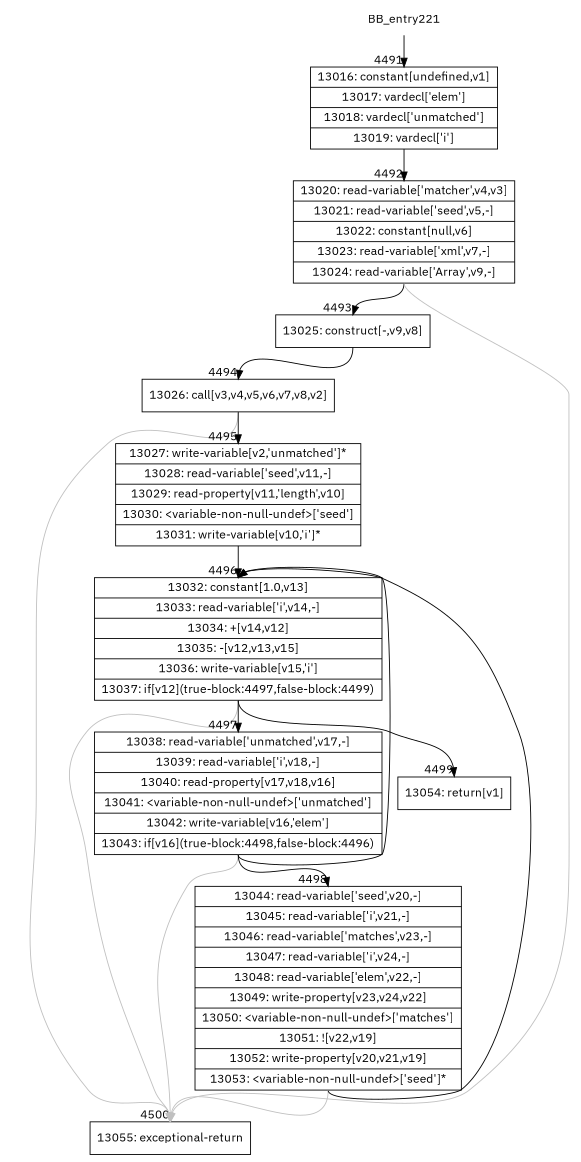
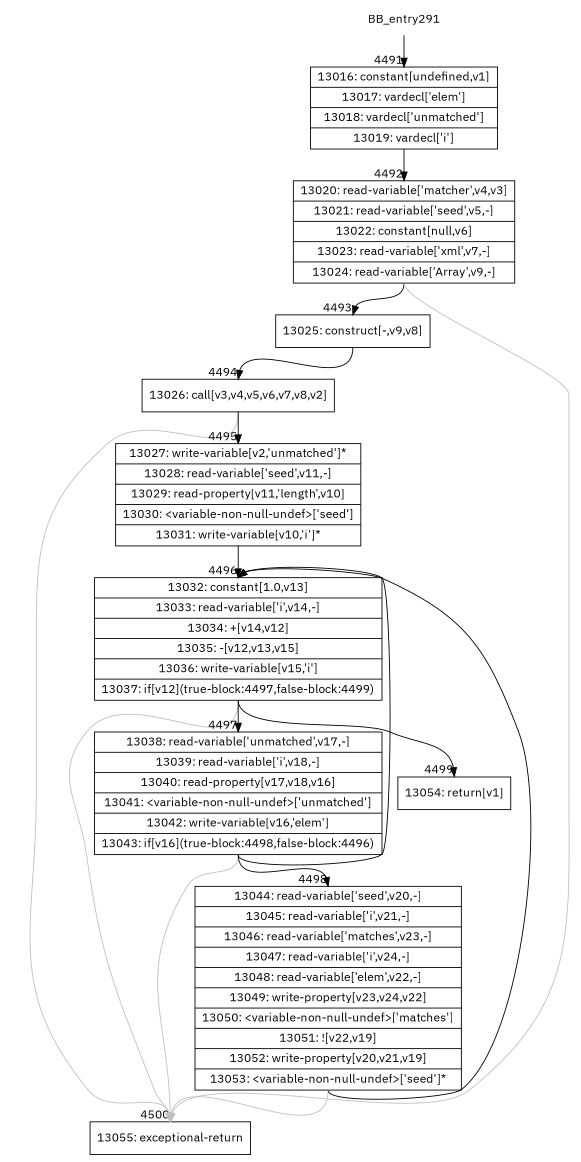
(404, 19) -> (404, 19)
